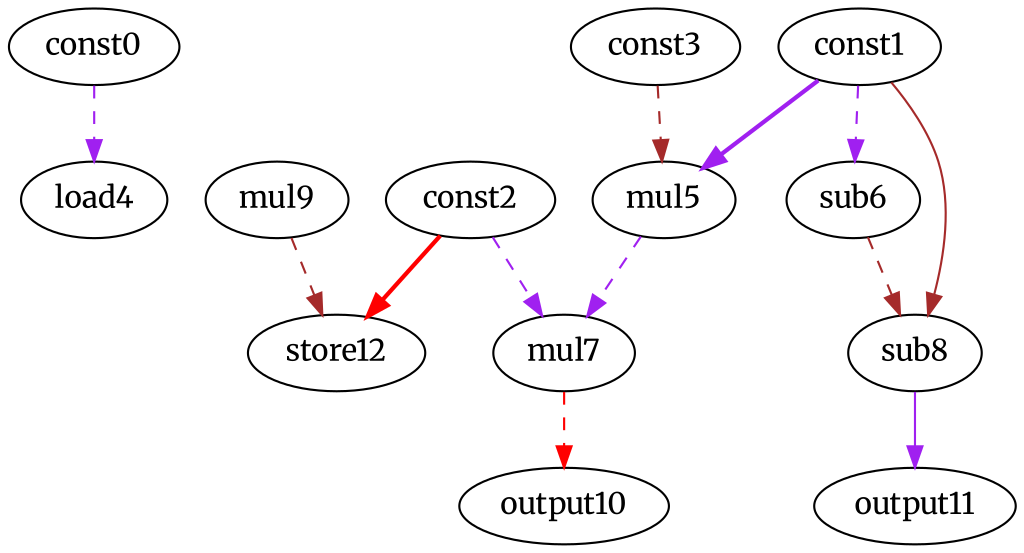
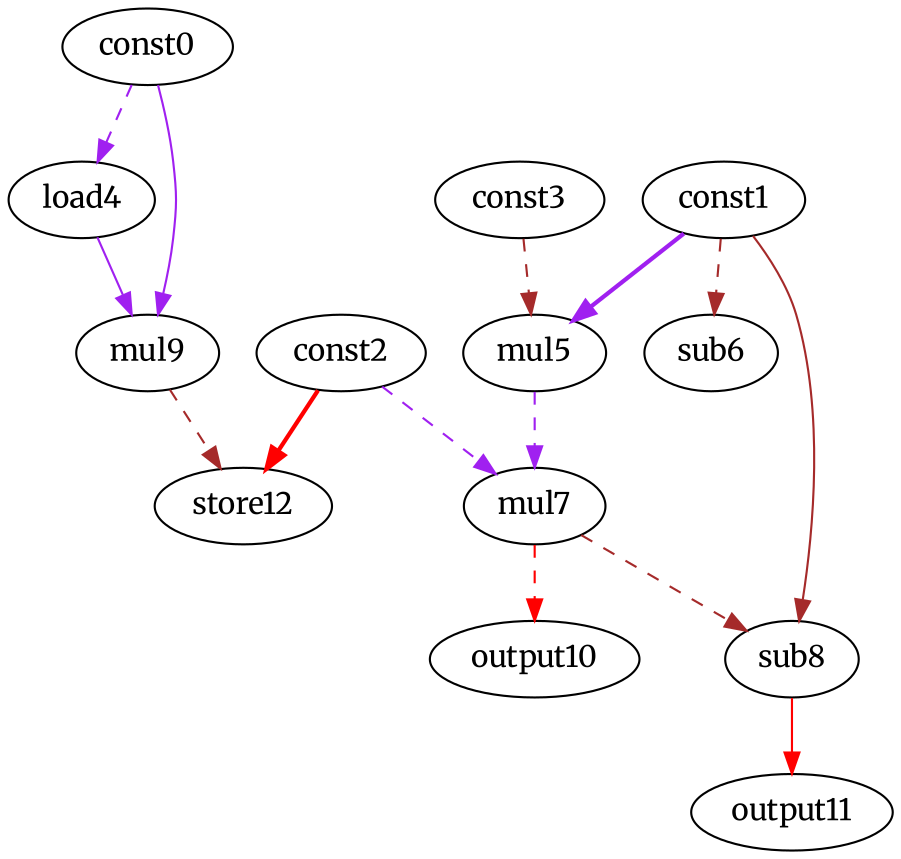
(857, 113) -> (718, 266)
none -> (176, 189)
none -> (110, 266)
(880, 266) -> (655, 578)
(915, 419) -> (792, 725)
